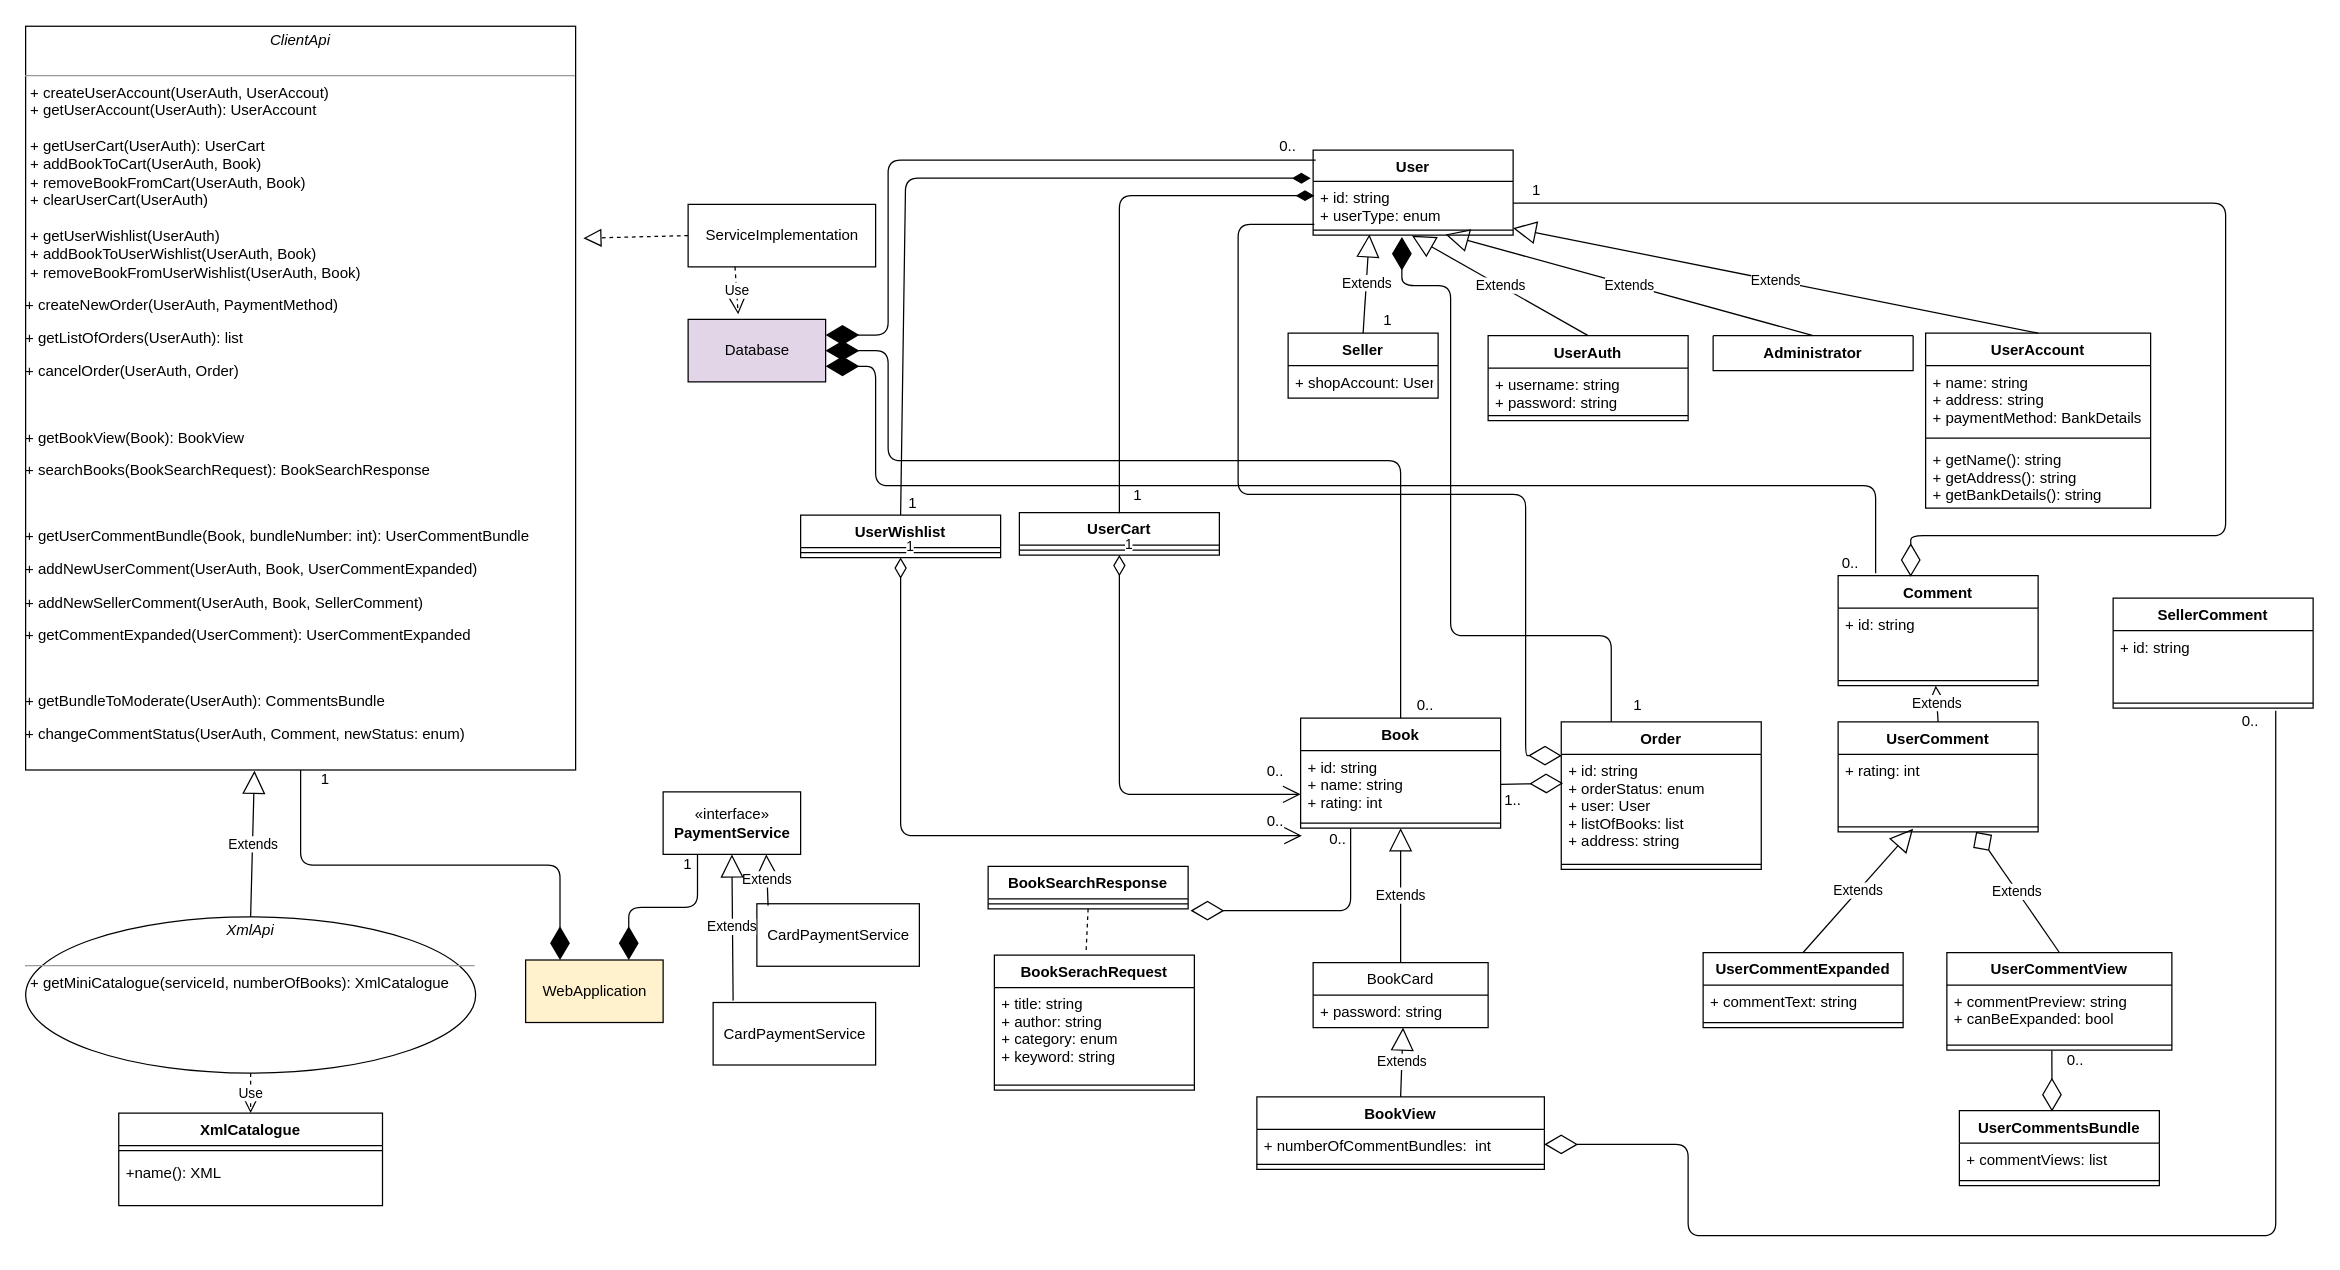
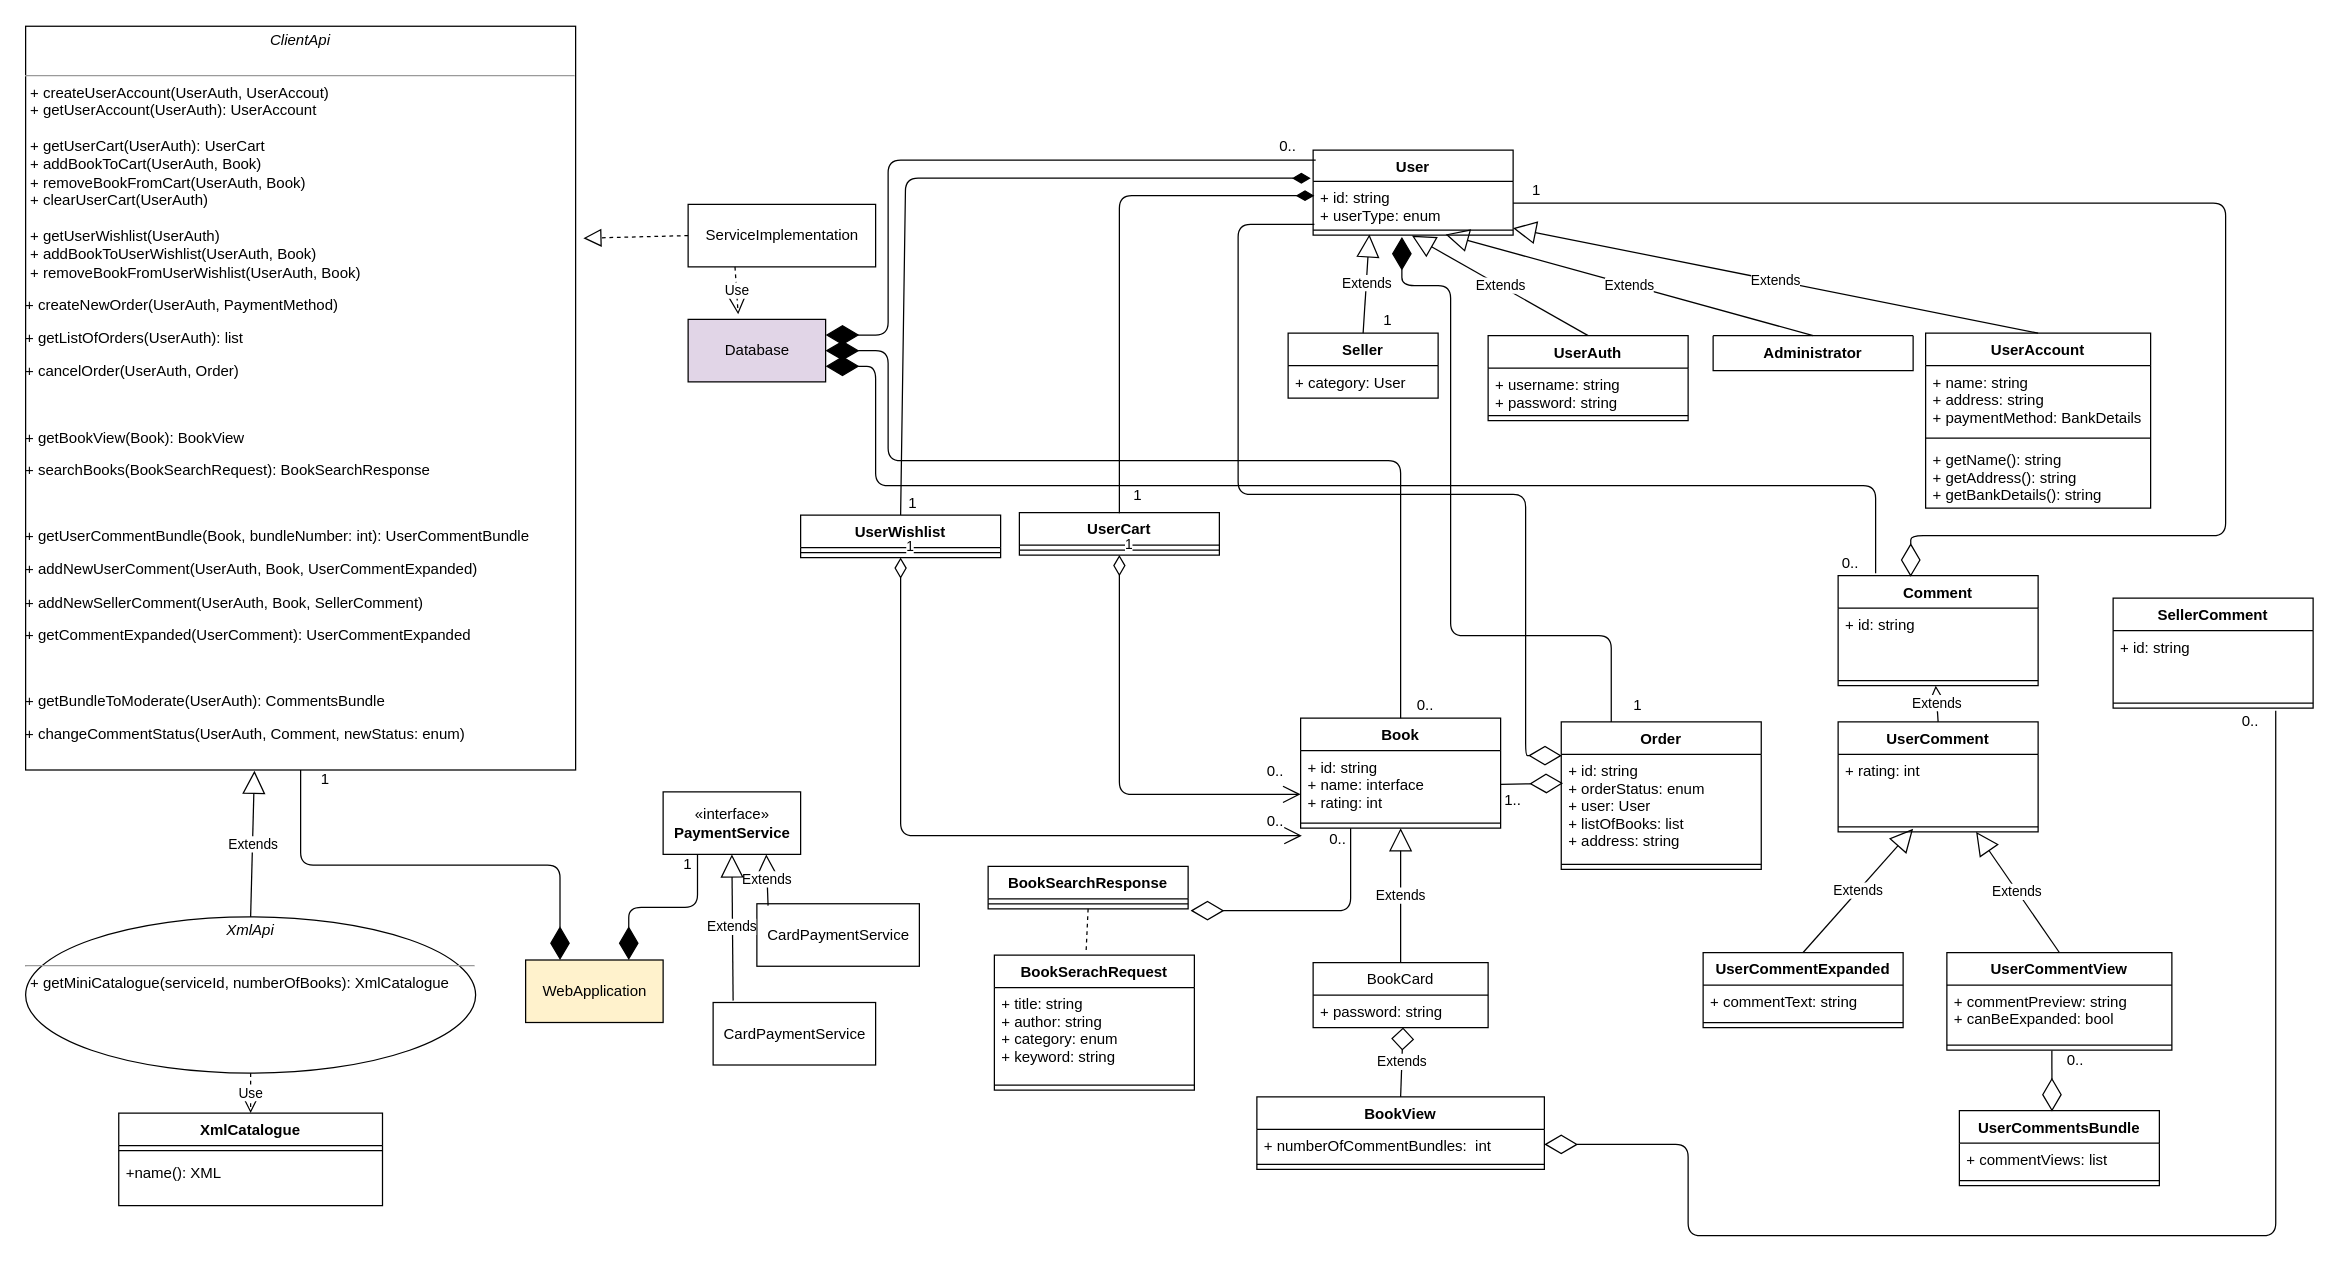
(1369, 383) -> (1356, 383)
(1348, 768) -> (1348, 768)
(1990, 852) -> (1990, 851)
(1402, 1051) -> (1402, 1051)
